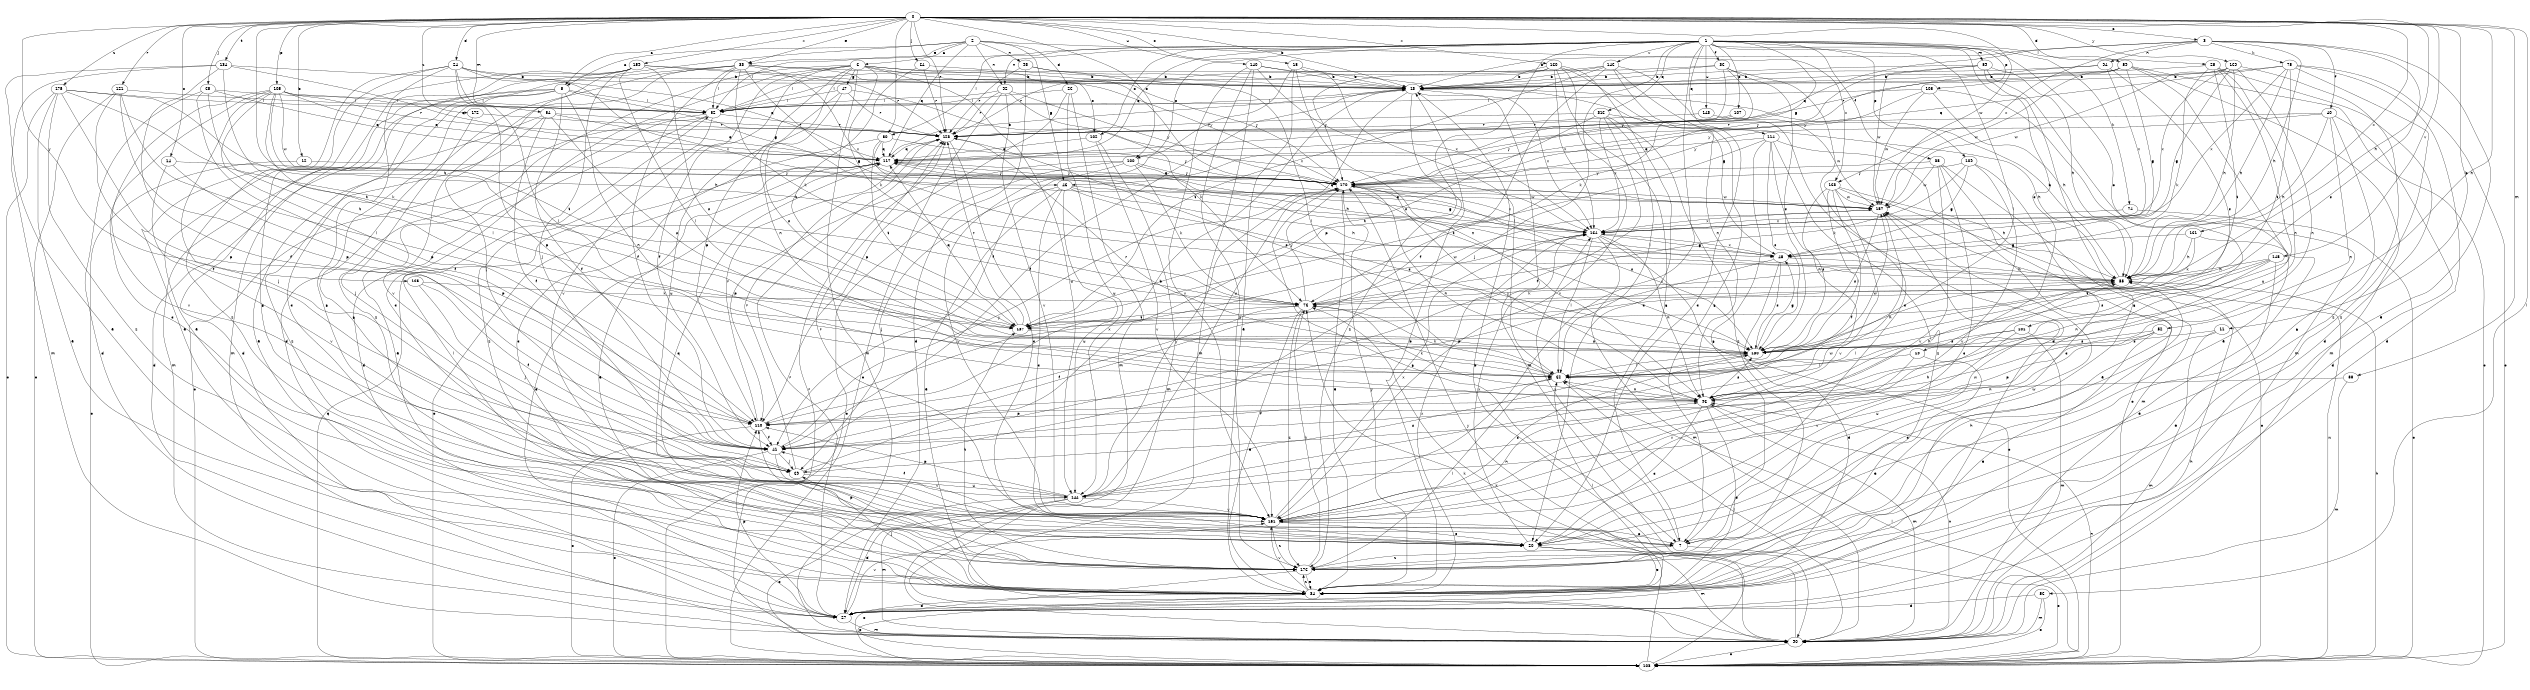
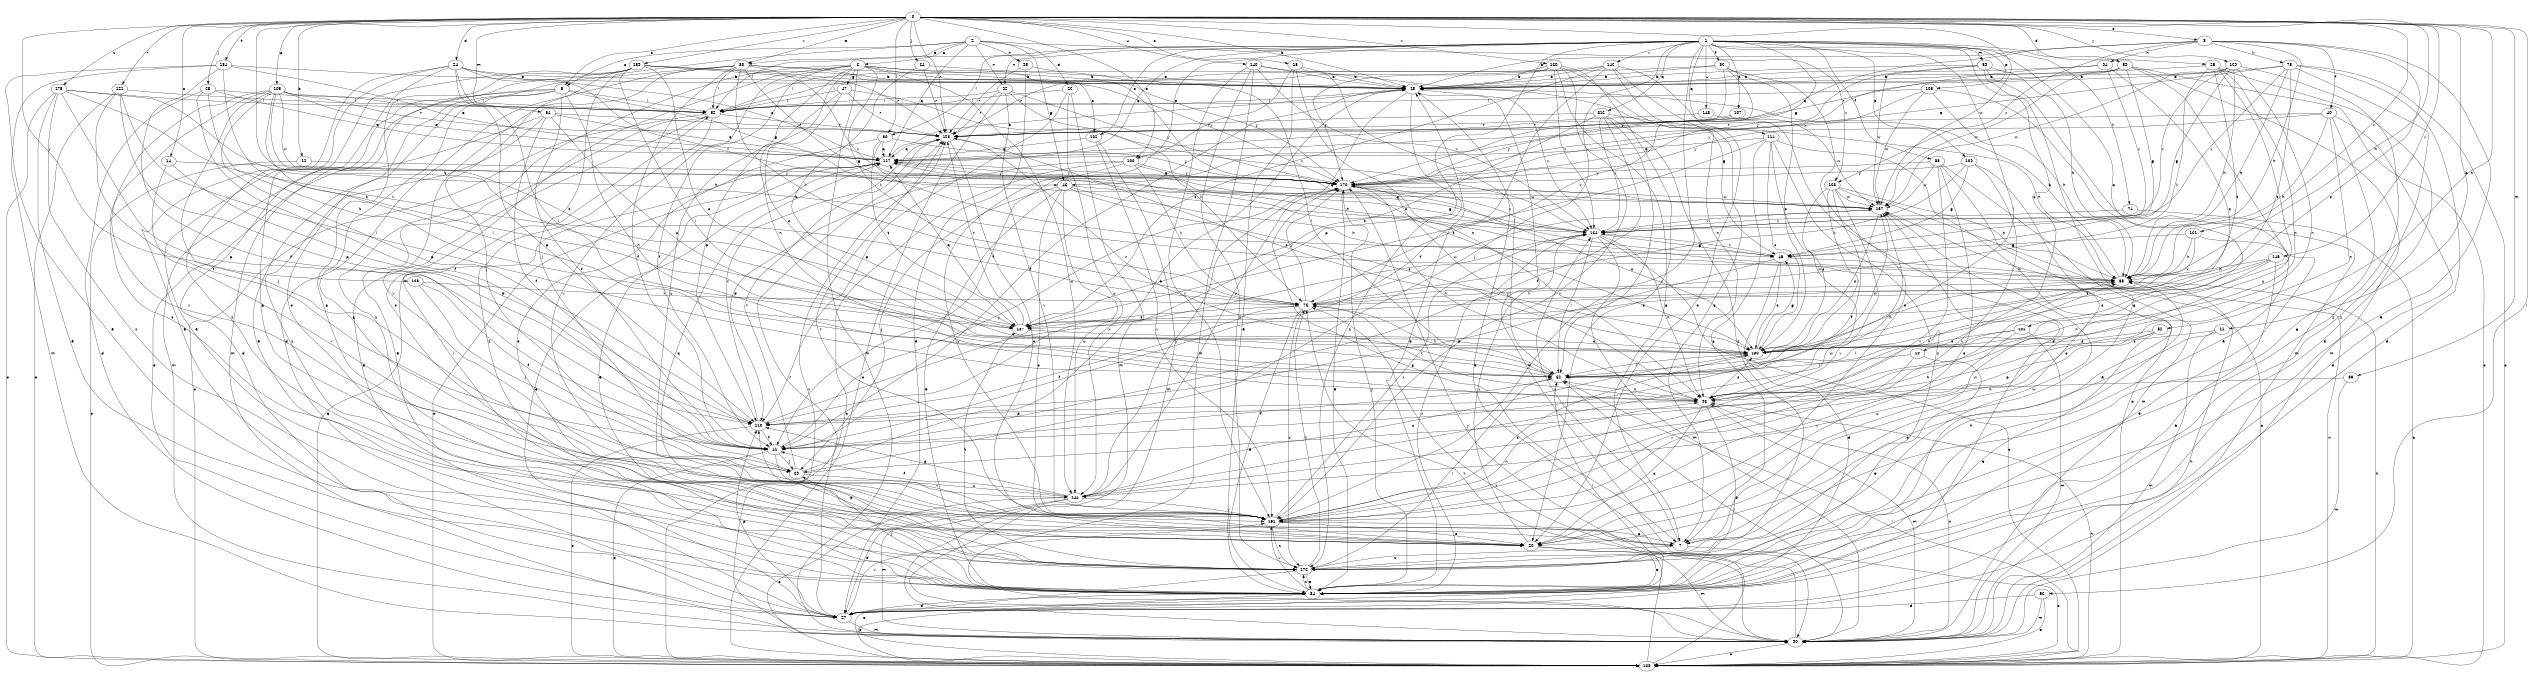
(1227, 76) -> (872, 77)
(475, 113) -> none
